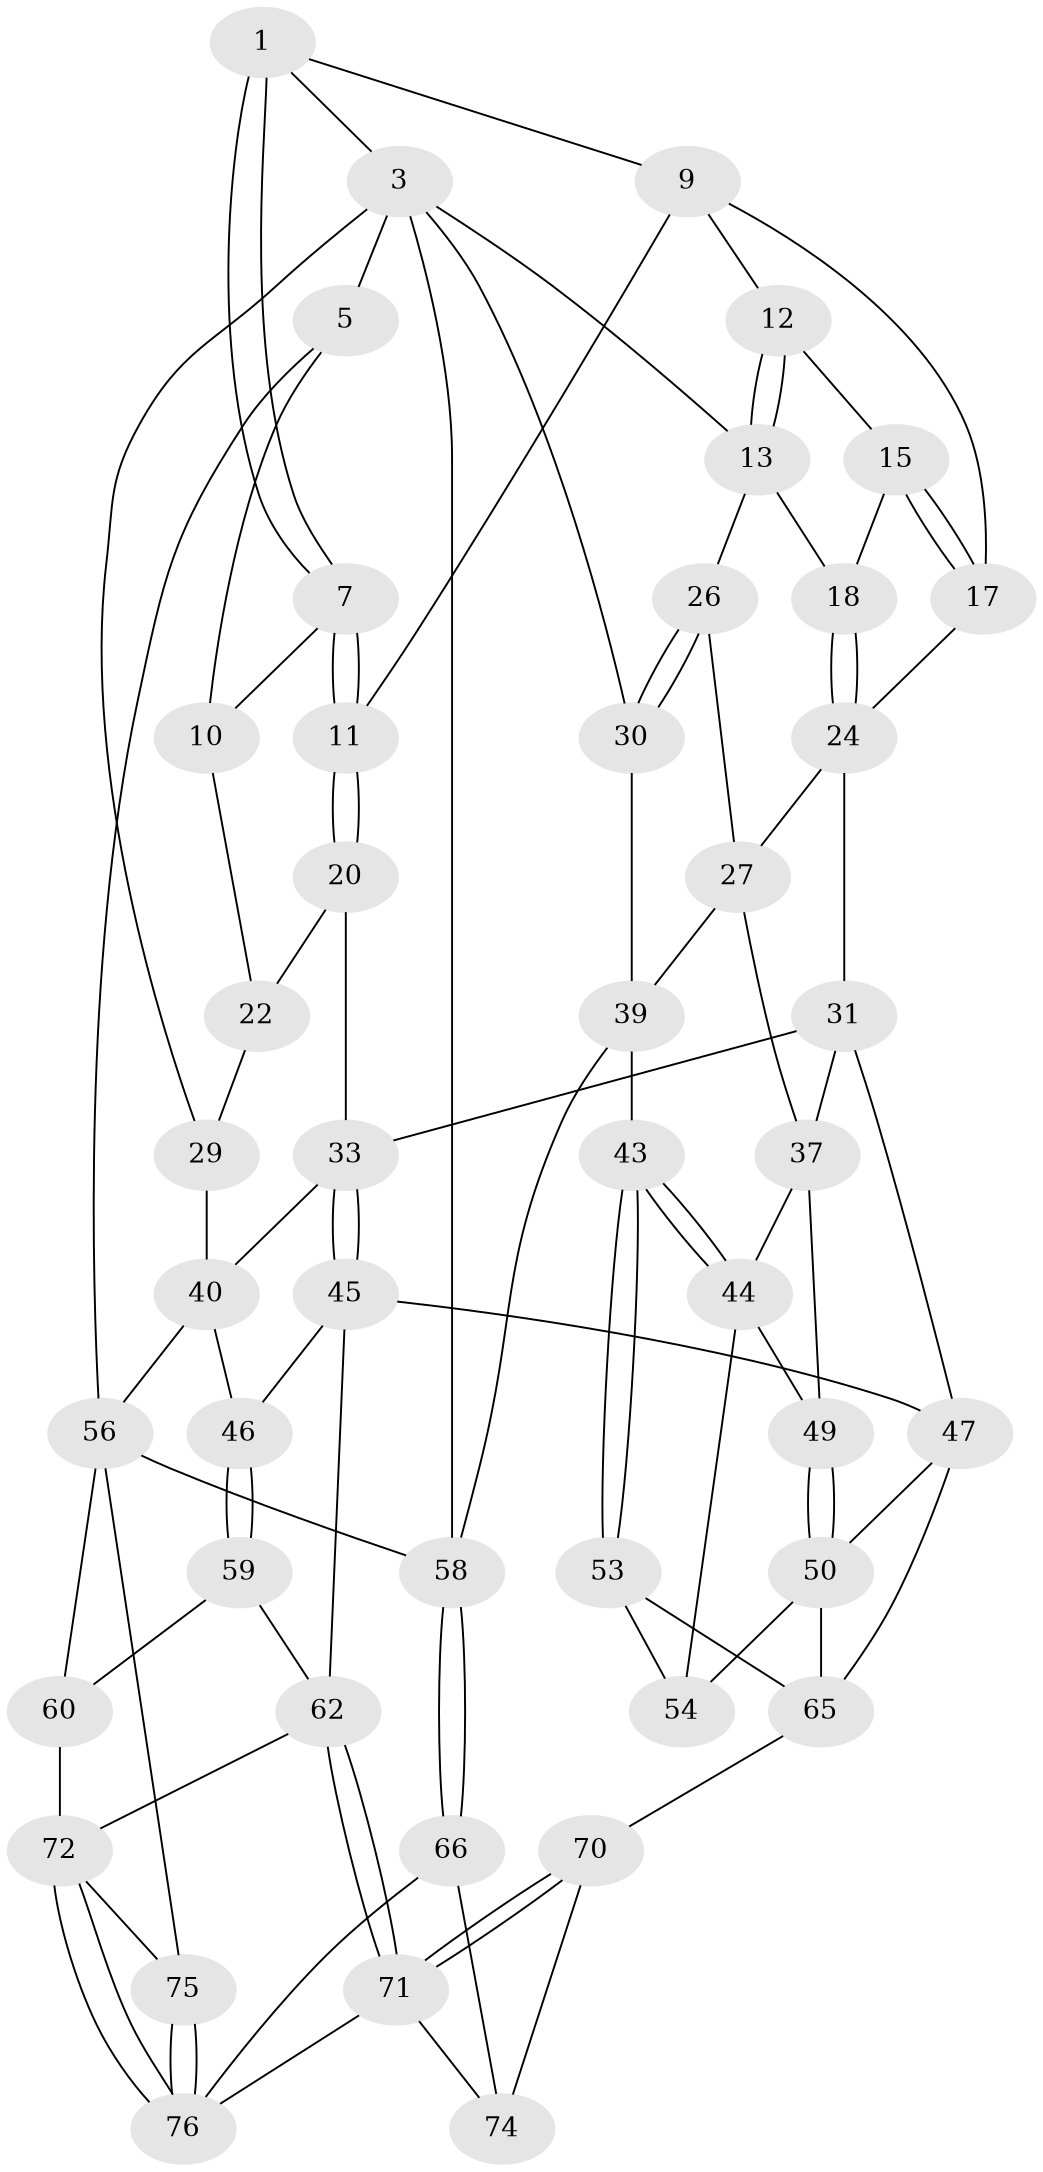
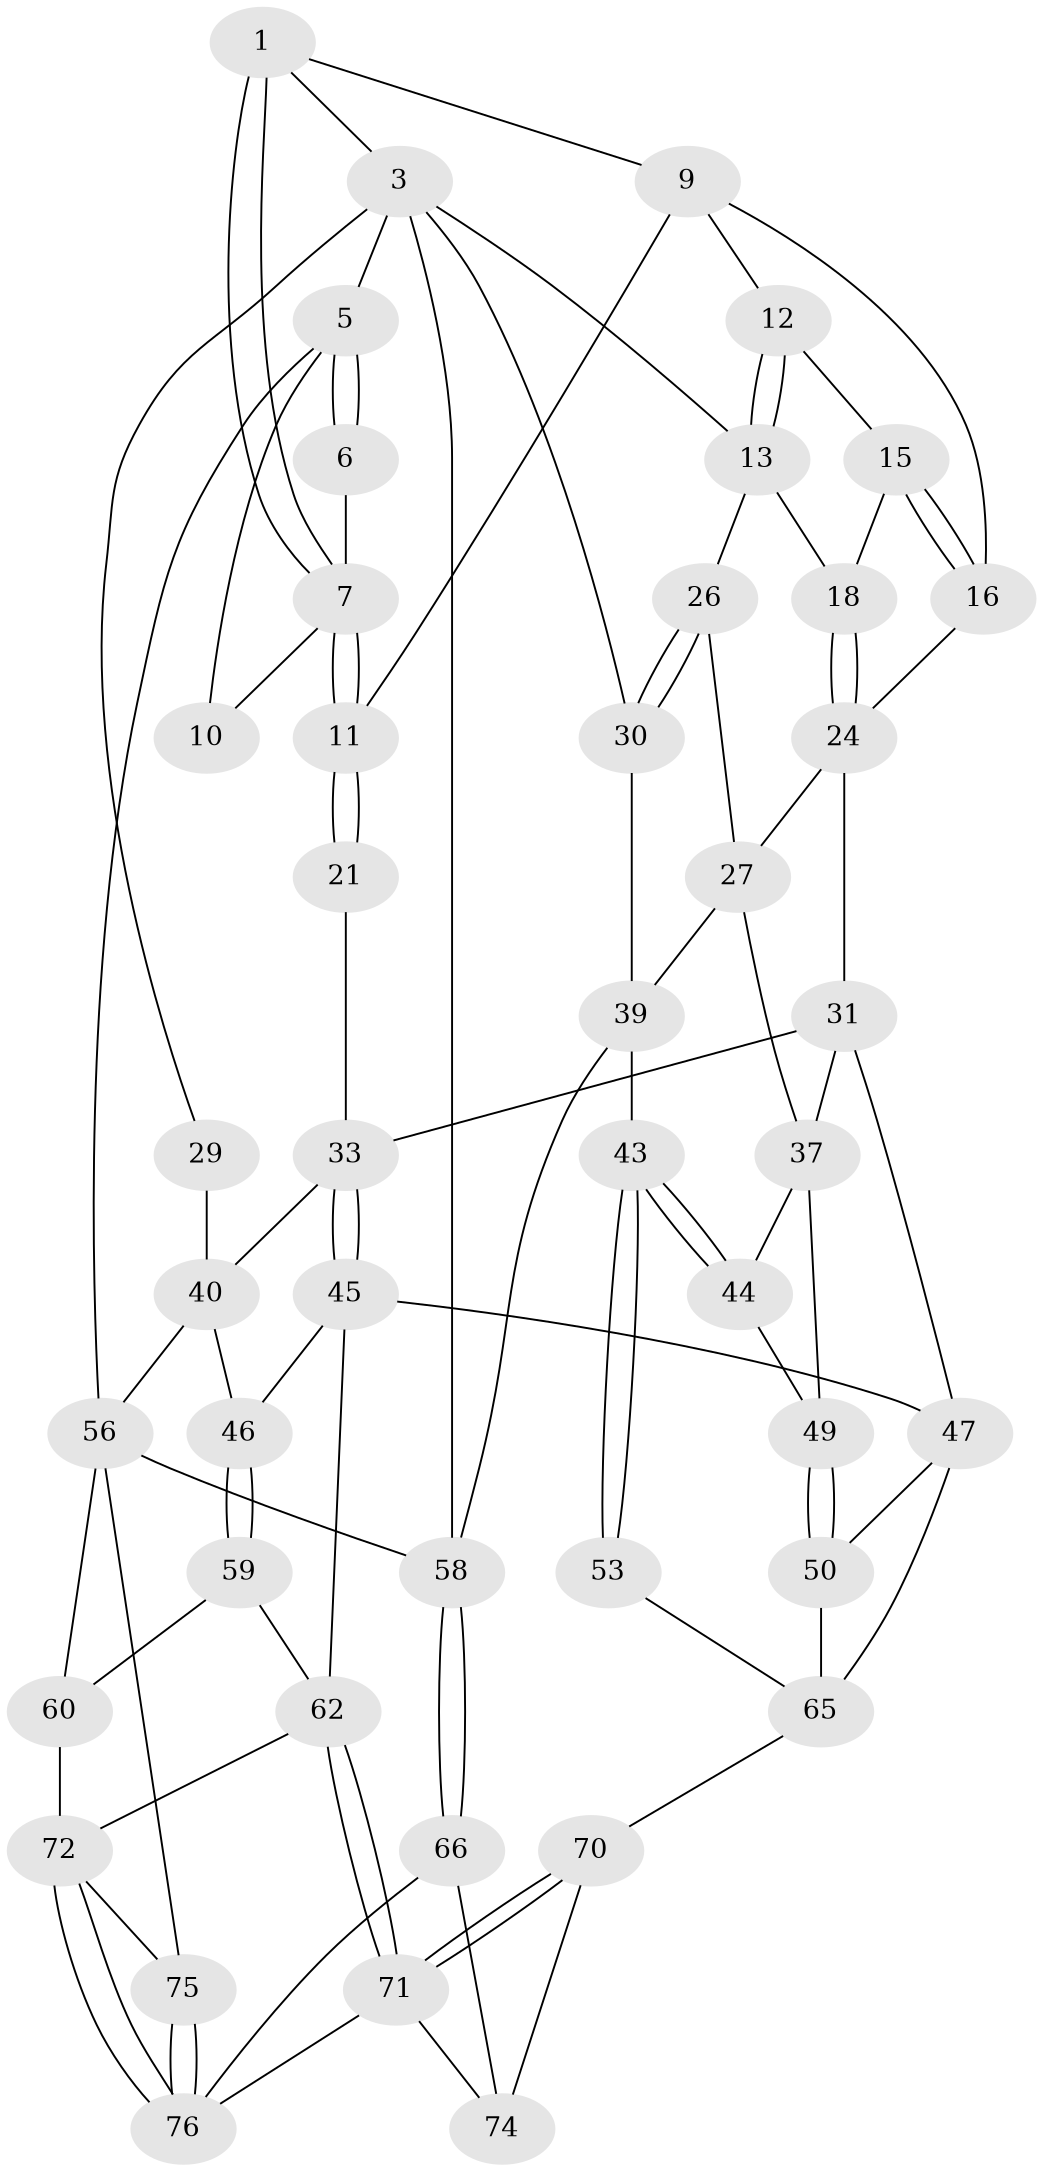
none -> (346, 460)
(983, 599) -> (983, 599)
(346, 877) -> (346, 877)
(257, 1016) -> none
(682, 1712) -> none
